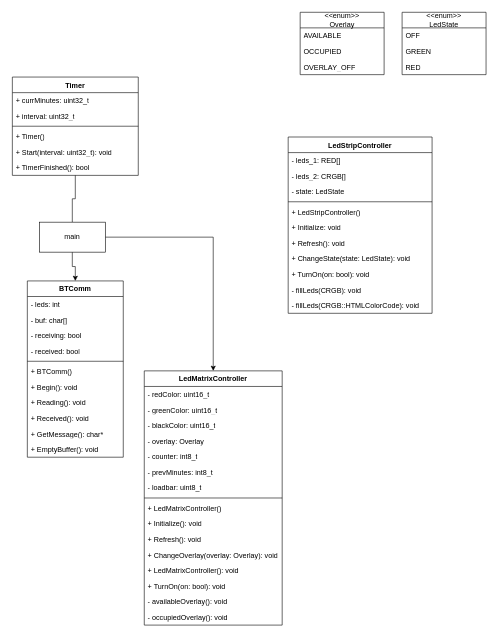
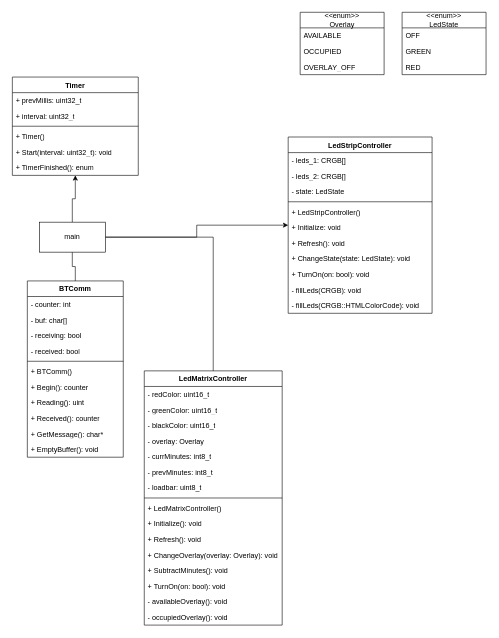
(58, 101) -> (53, 101)
(318, 161) -> (320, 161)
(56, 168) -> (57, 168)
(75, 179) -> (75, 180)
none -> (282, 225)
(75, 275) -> (75, 277)
(48, 305) -> (55, 305)
(213, 365) -> (213, 367)
(56, 388) -> (63, 388)
(60, 404) -> (60, 404)
(63, 419) -> (69, 419)
(178, 458) -> (186, 458)
(200, 572) -> (194, 572)
